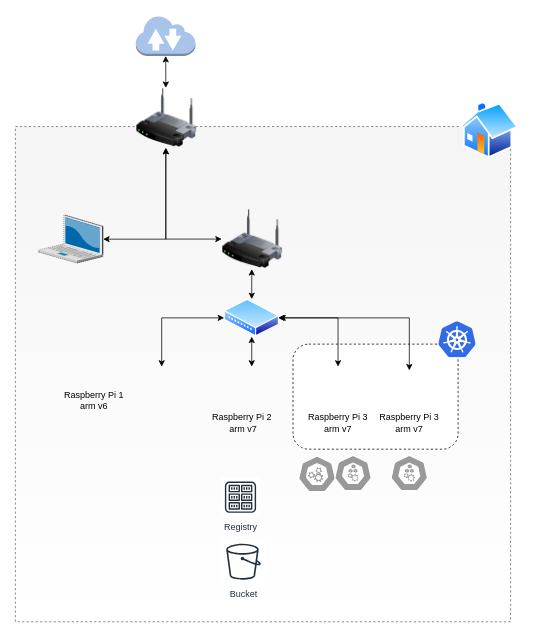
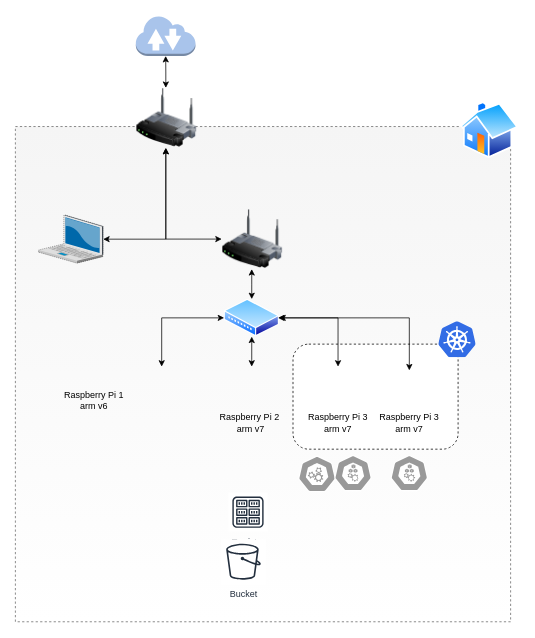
(243, 423) -> (251, 423)
(240, 497) -> (248, 512)
